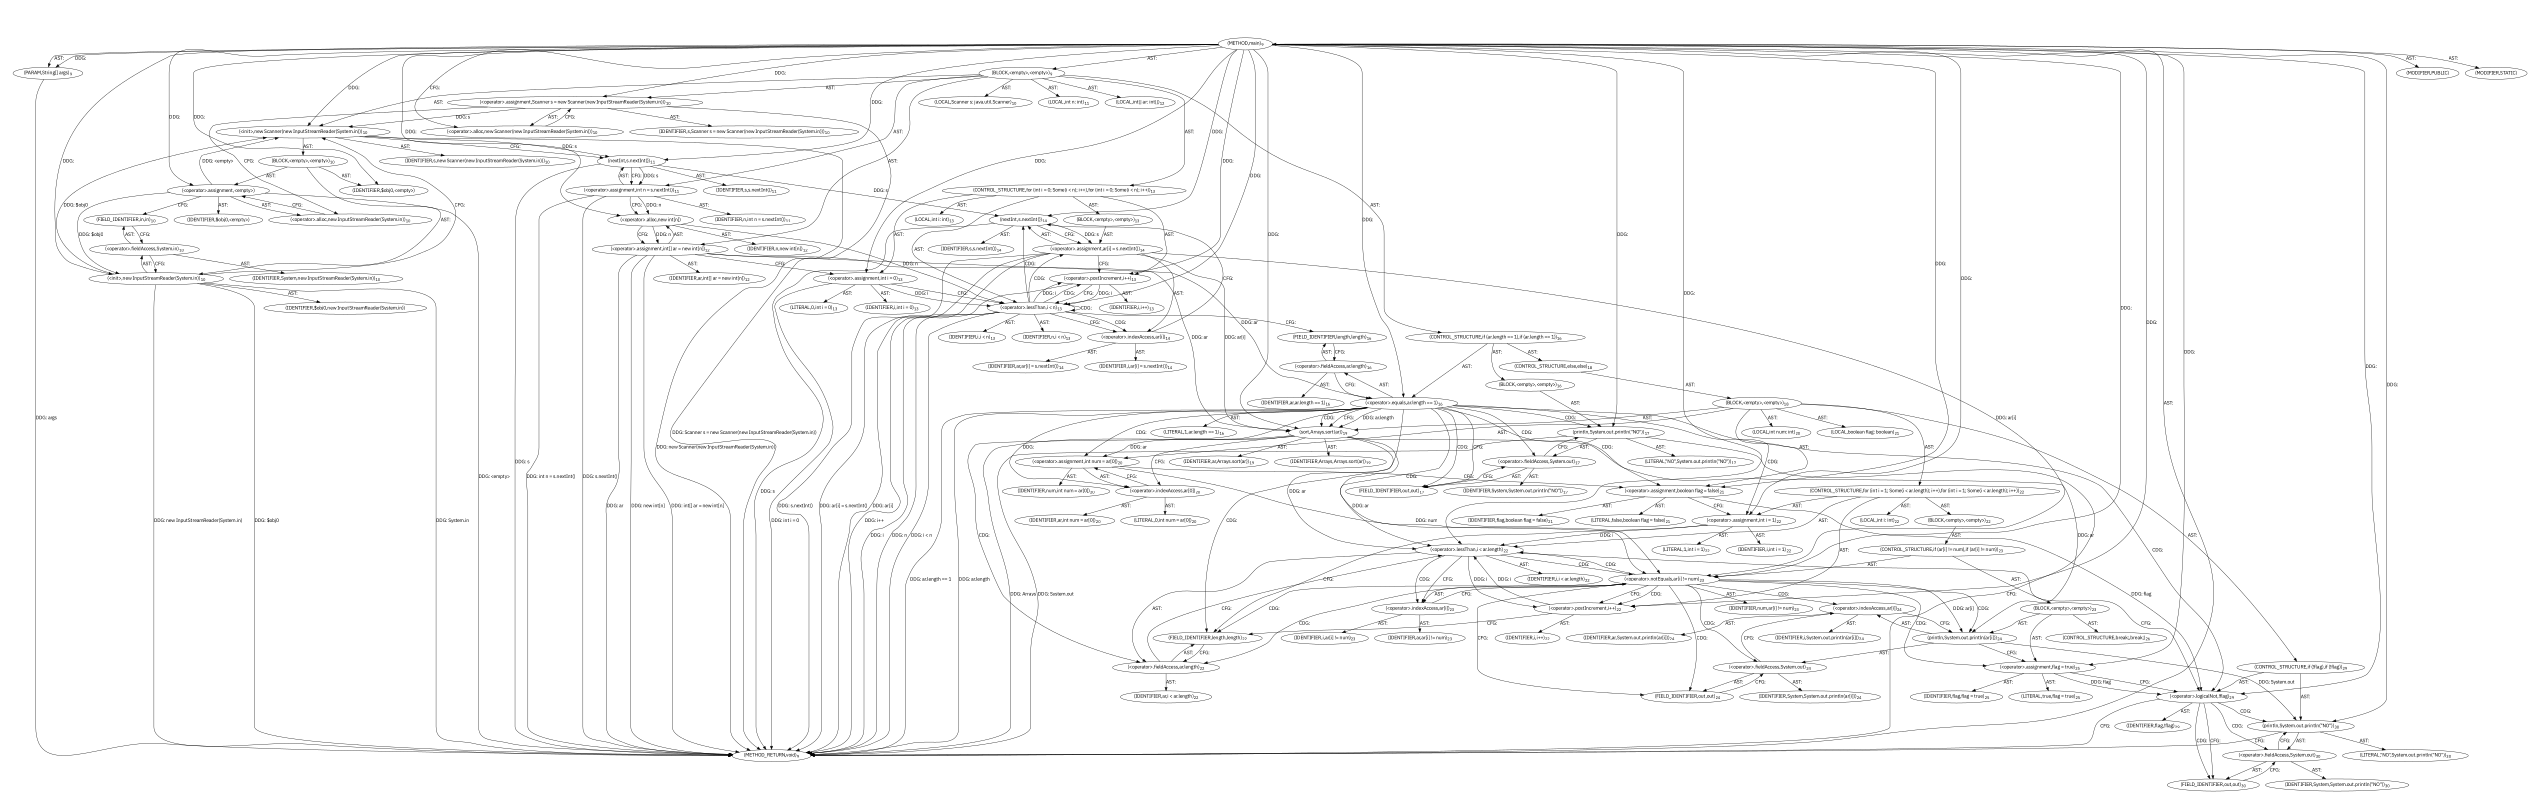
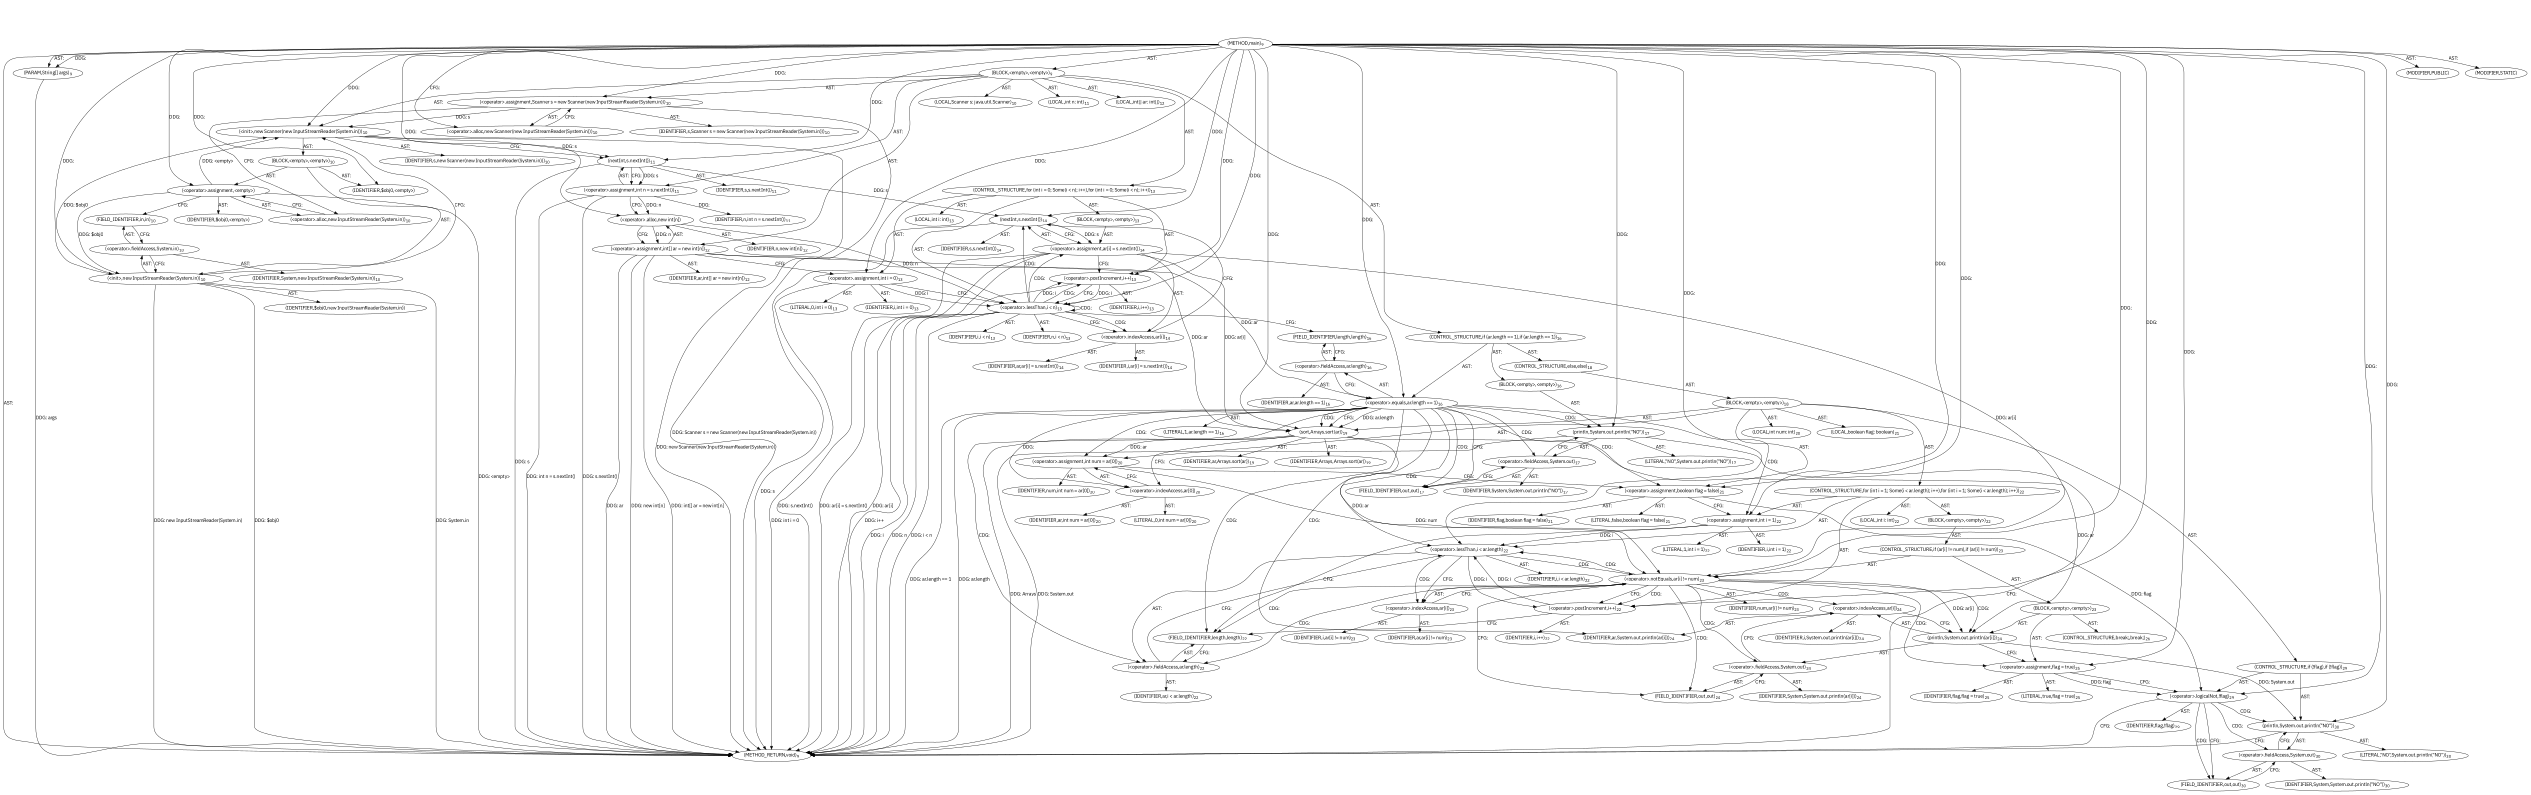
(705, 205) -> (705, 205)
(1899, 456) -> (1270, 623)
(1293, 481) -> none
(1887, 568) -> none
(2211, 612) -> (4, 155)
